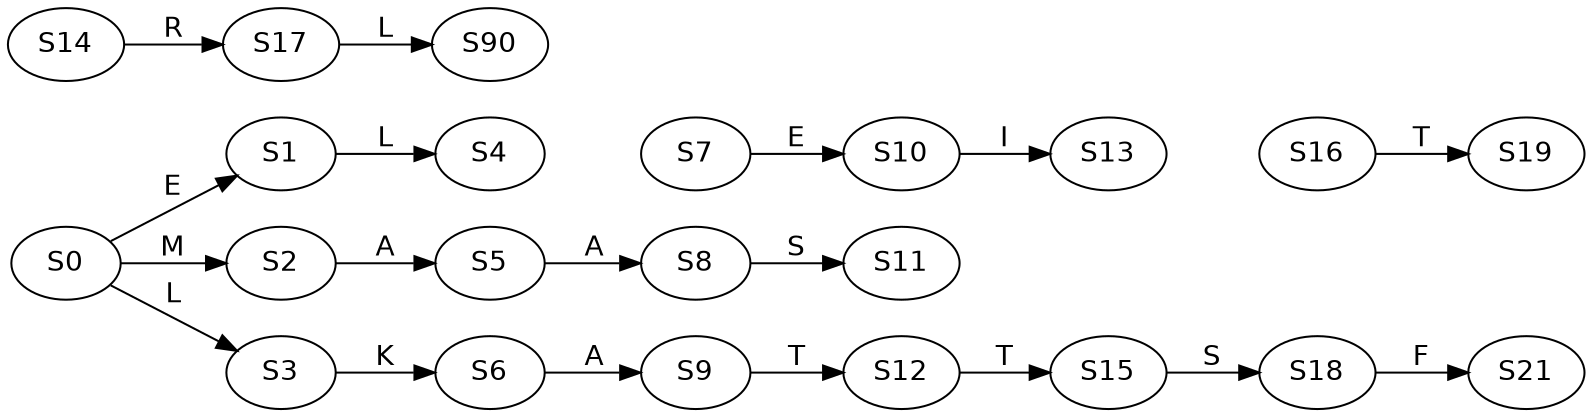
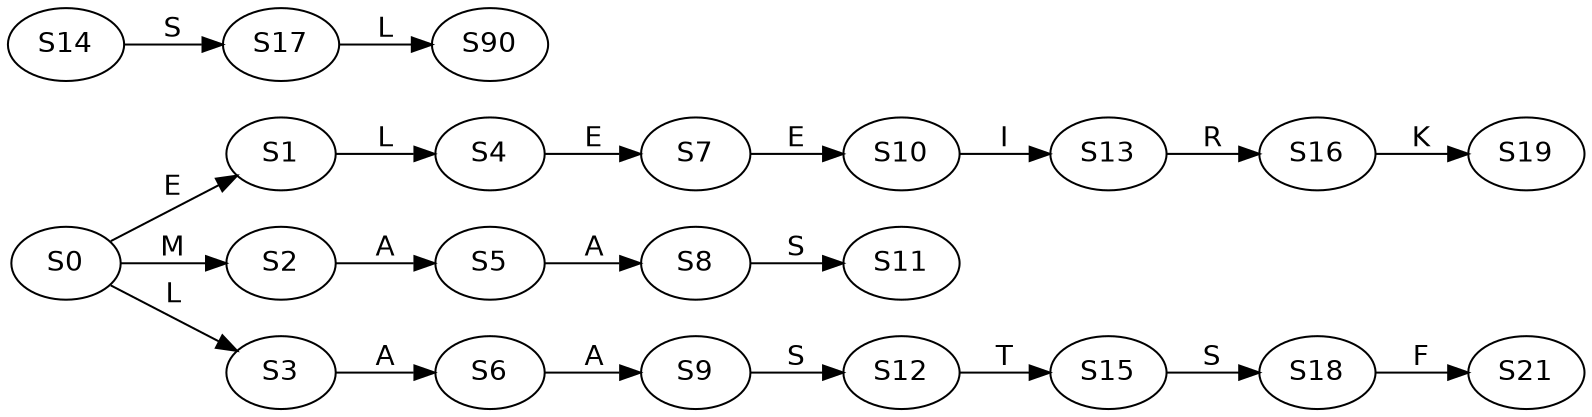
(174, 29) -> (174, 29)
(1422, 139) -> (1422, 139)
none -> (582, 154)
none -> (1203, 154)
(386, 357) -> (386, 357)
(797, 357) -> (797, 357)
